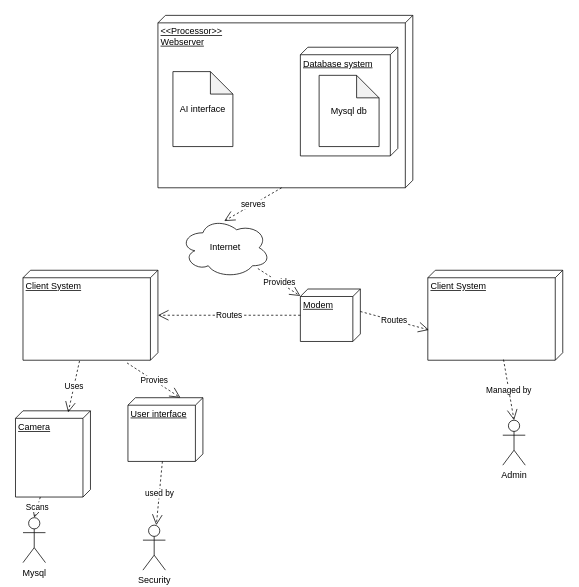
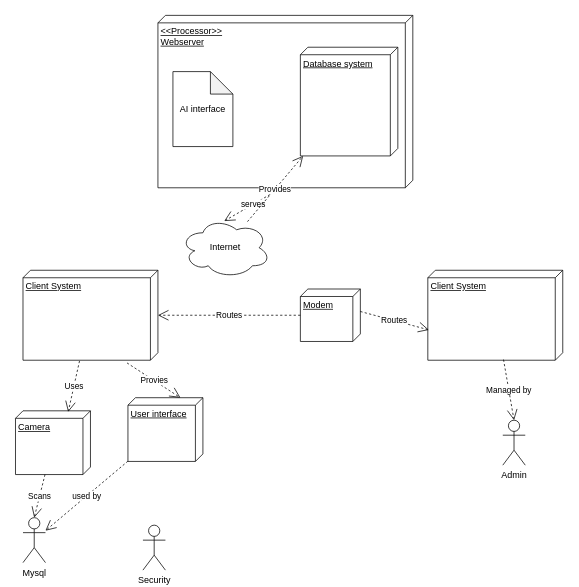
(349, 111) -> none
(278, 282) -> (289, 173)
(53, 454) -> (53, 443)
(159, 493) -> (87, 496)
